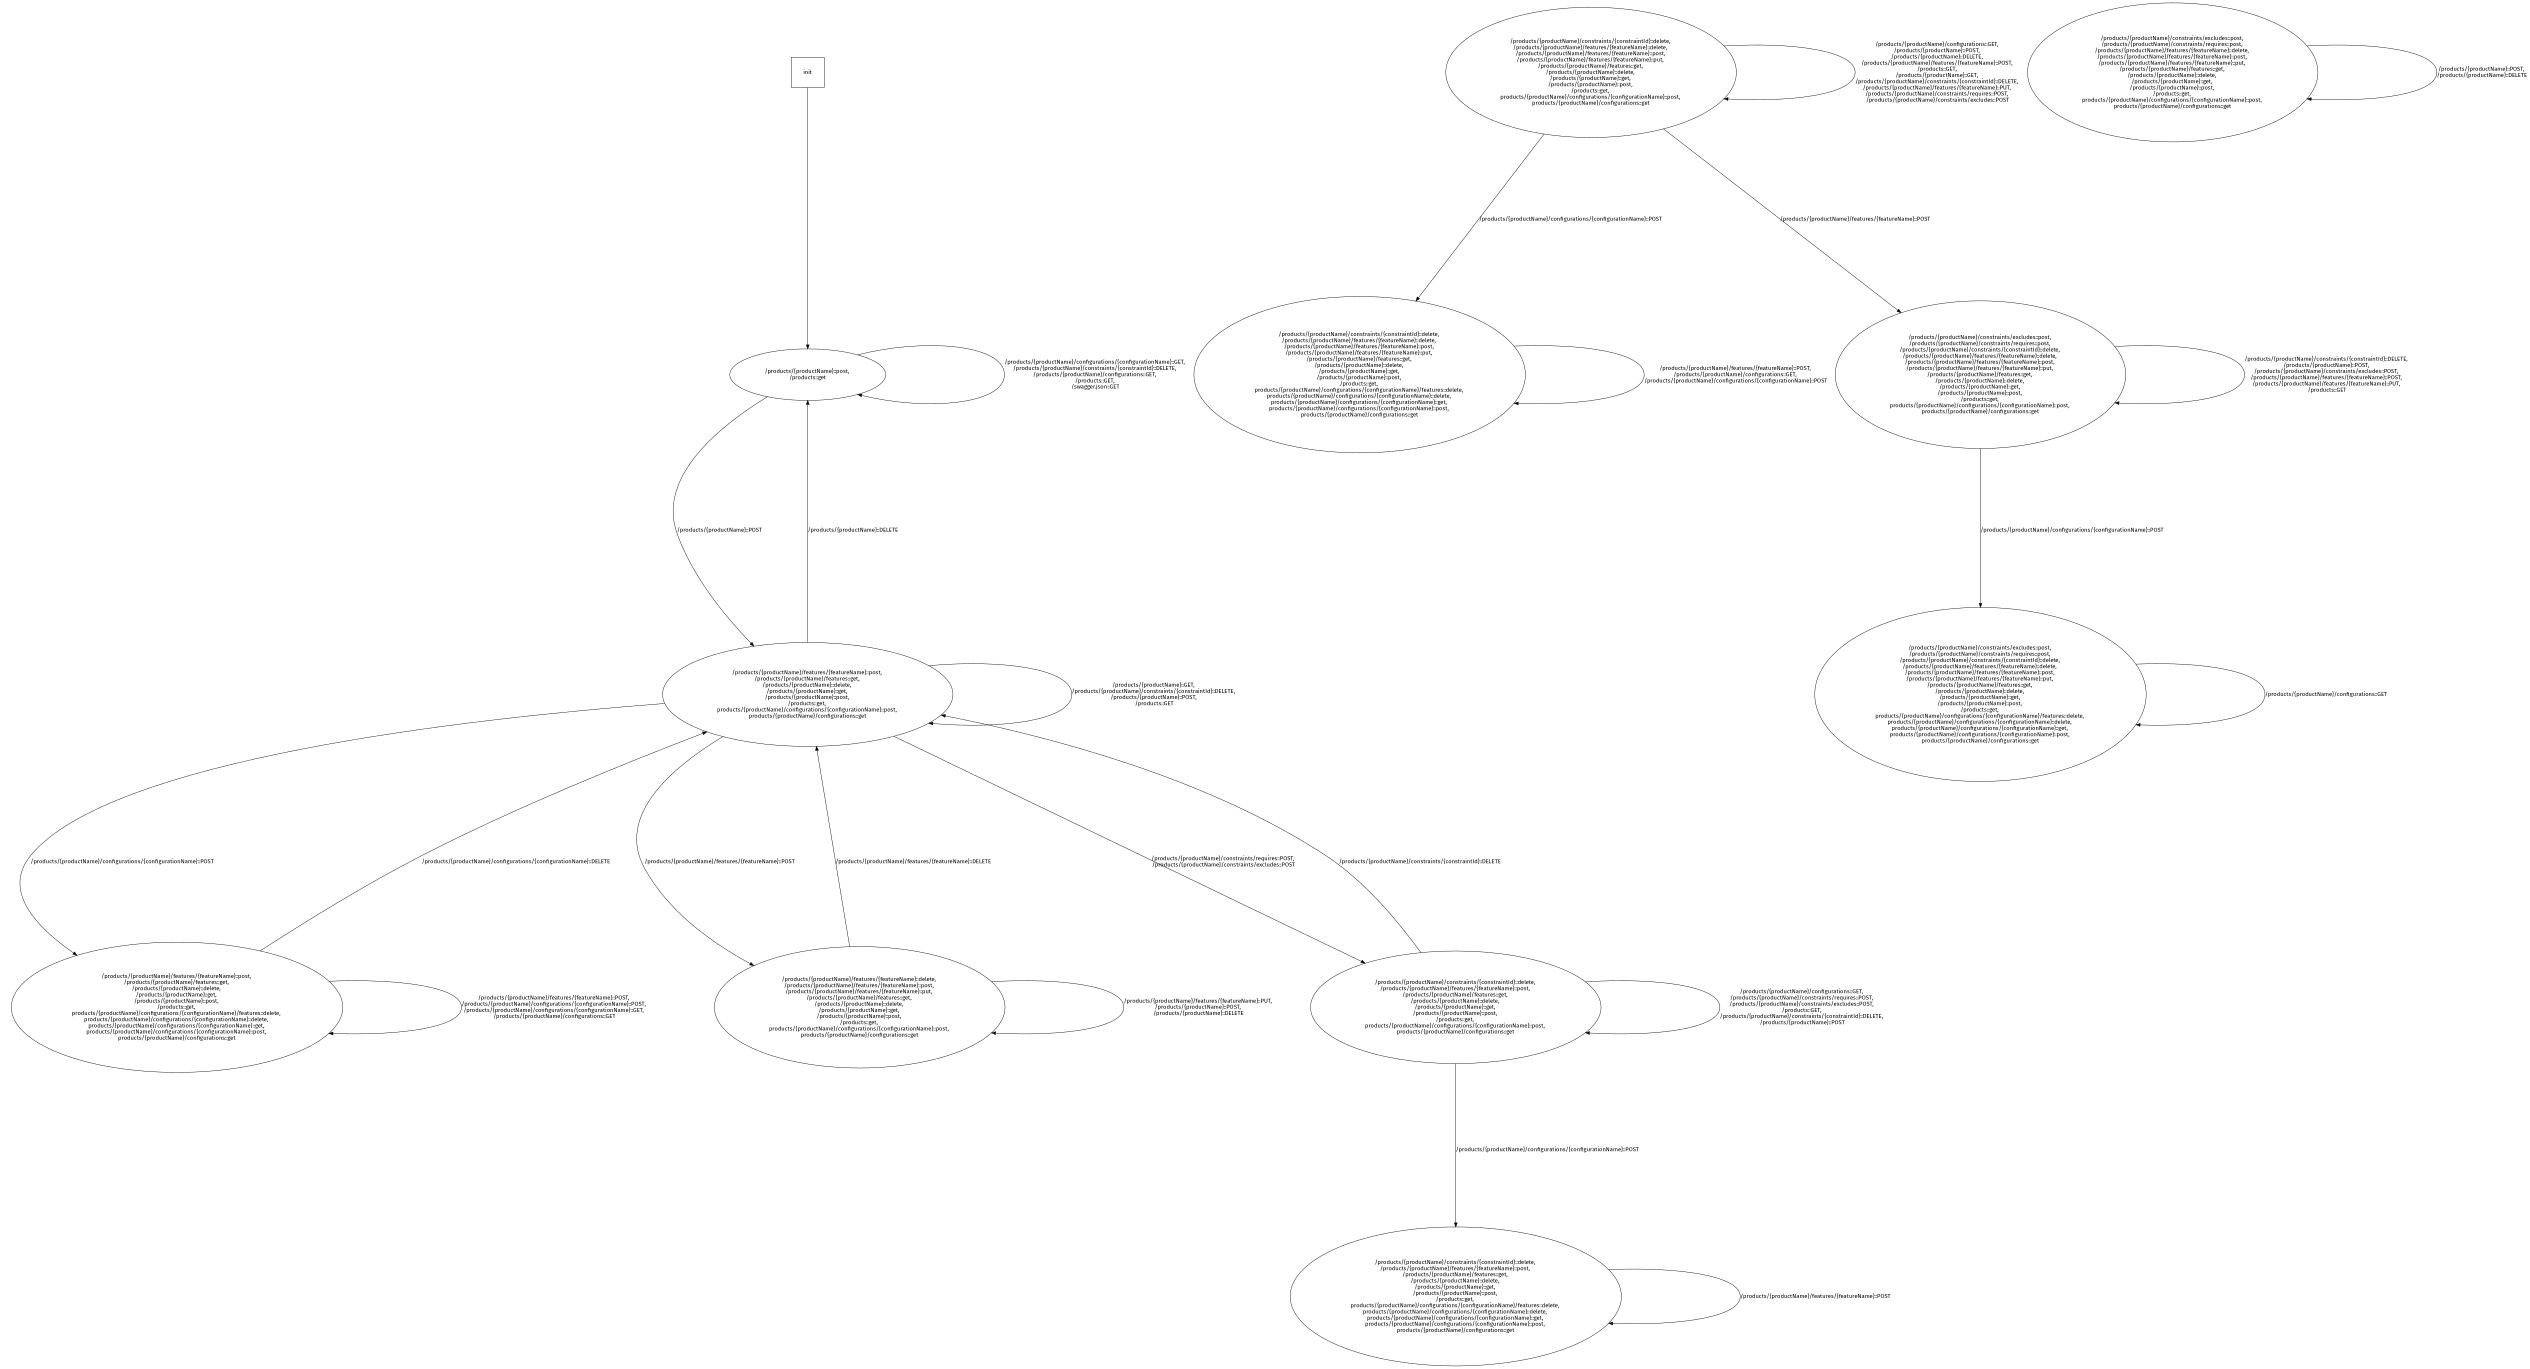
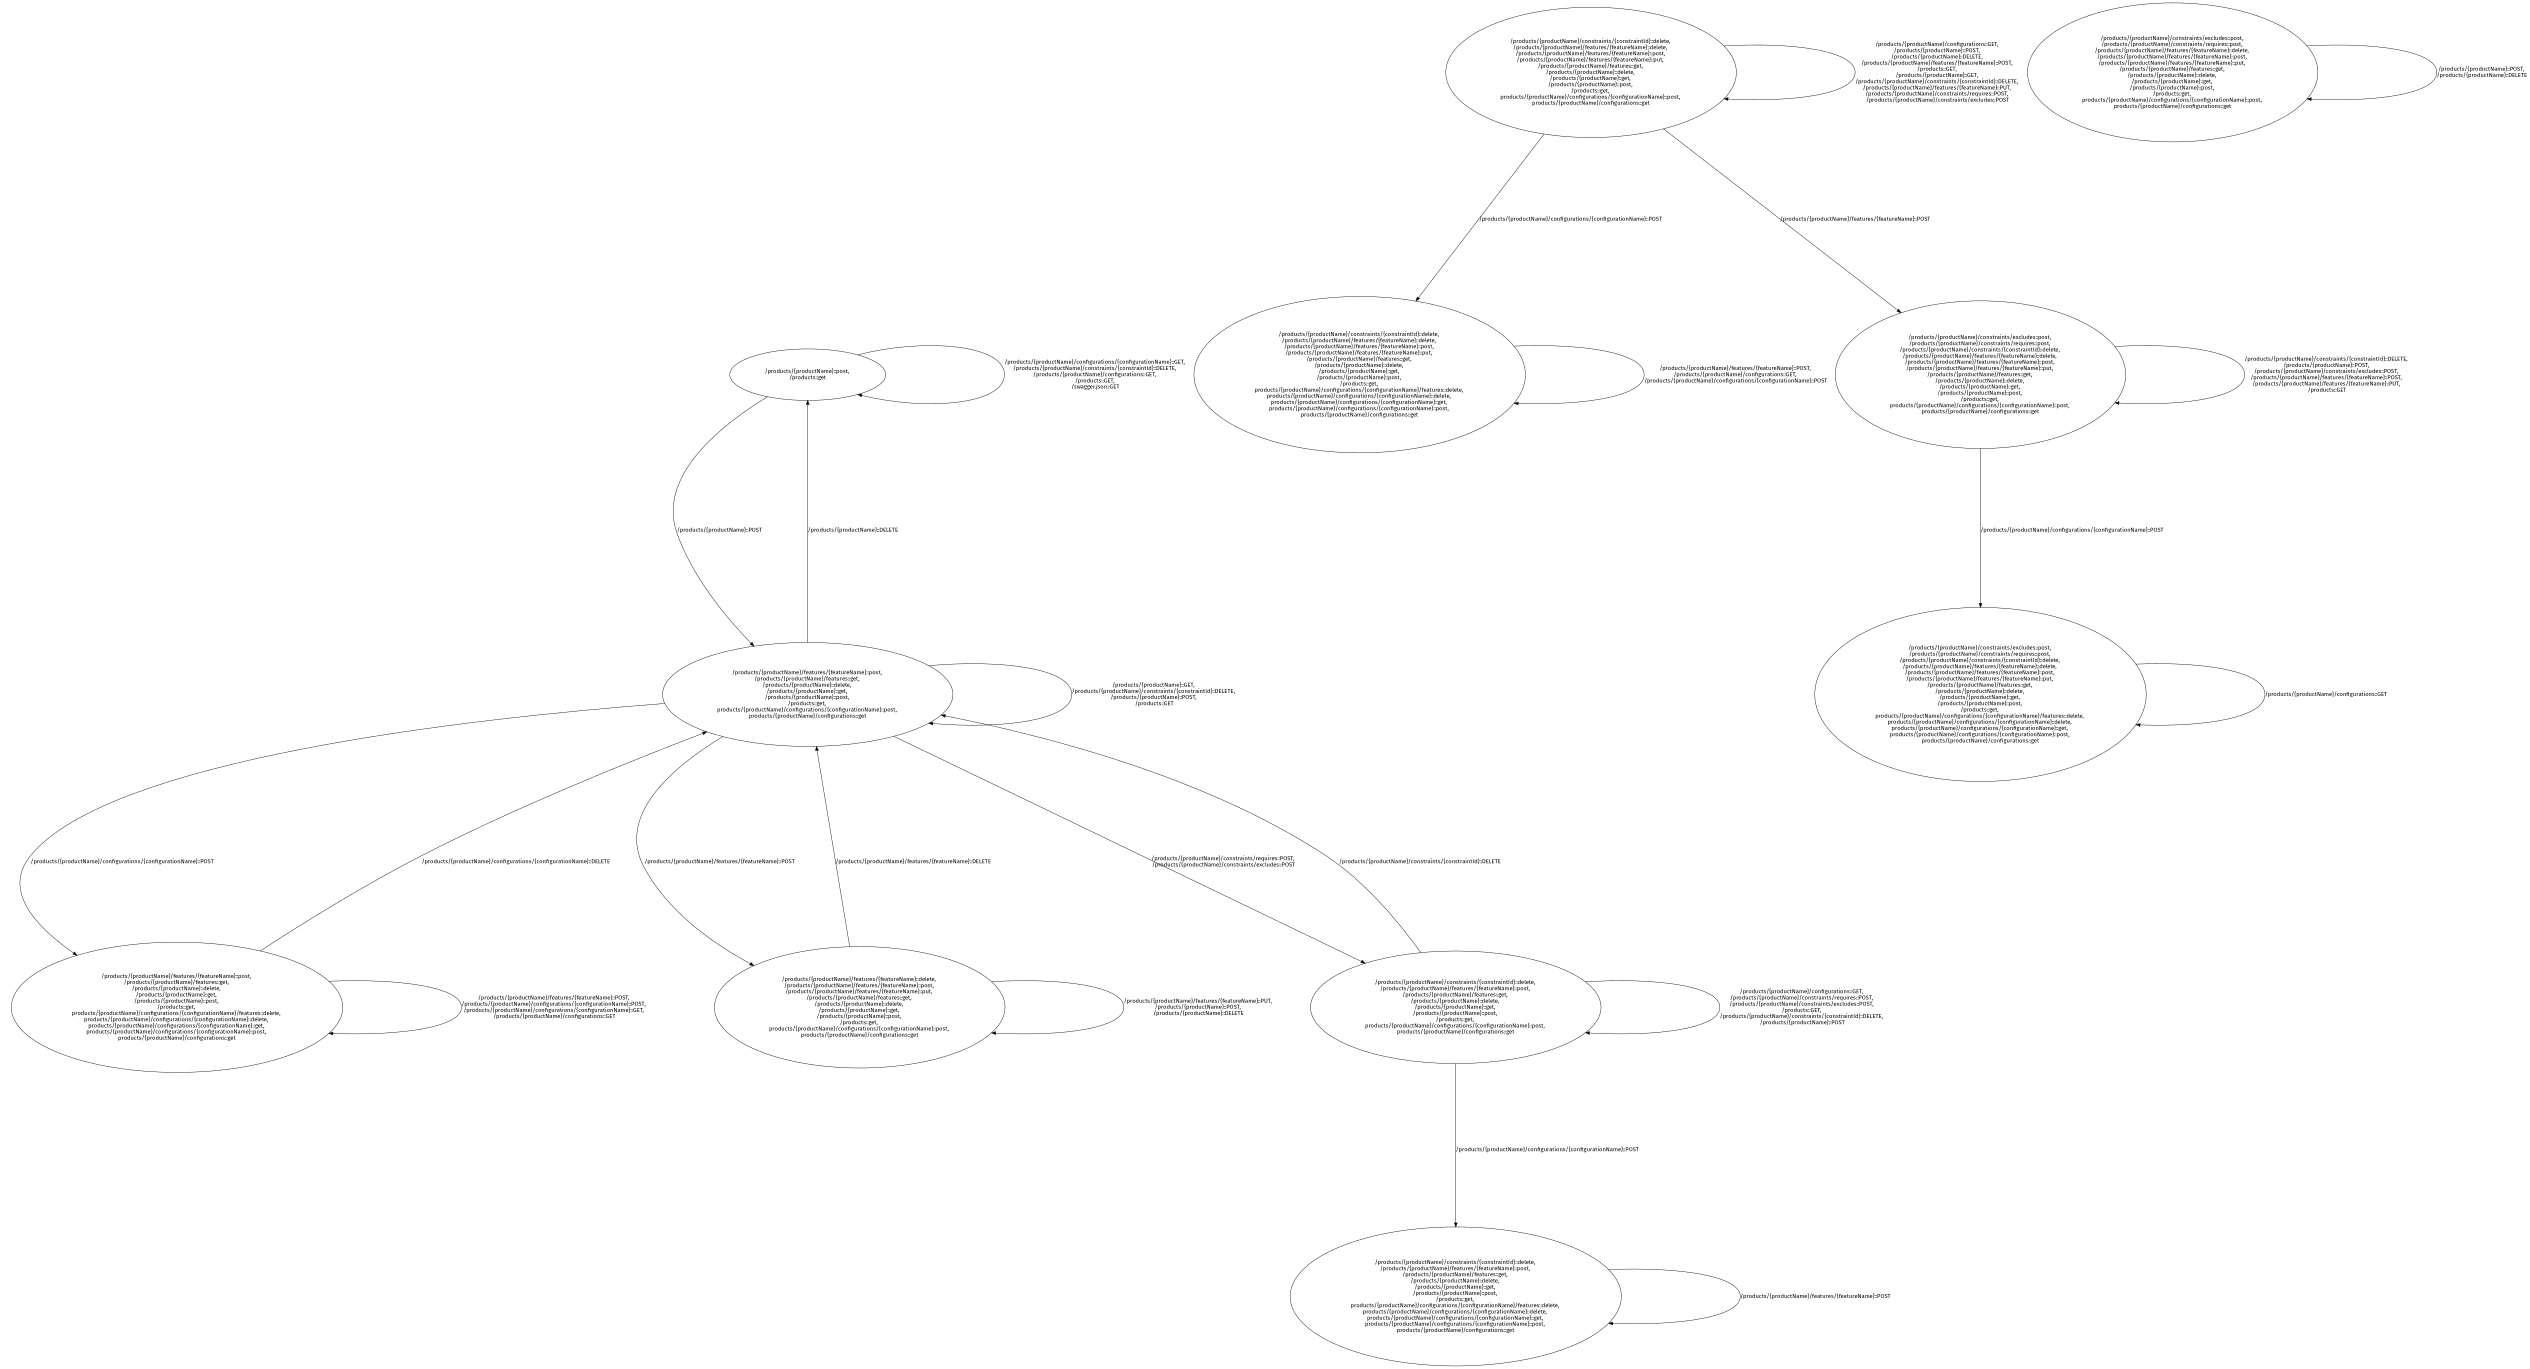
(808, 72) -> none
